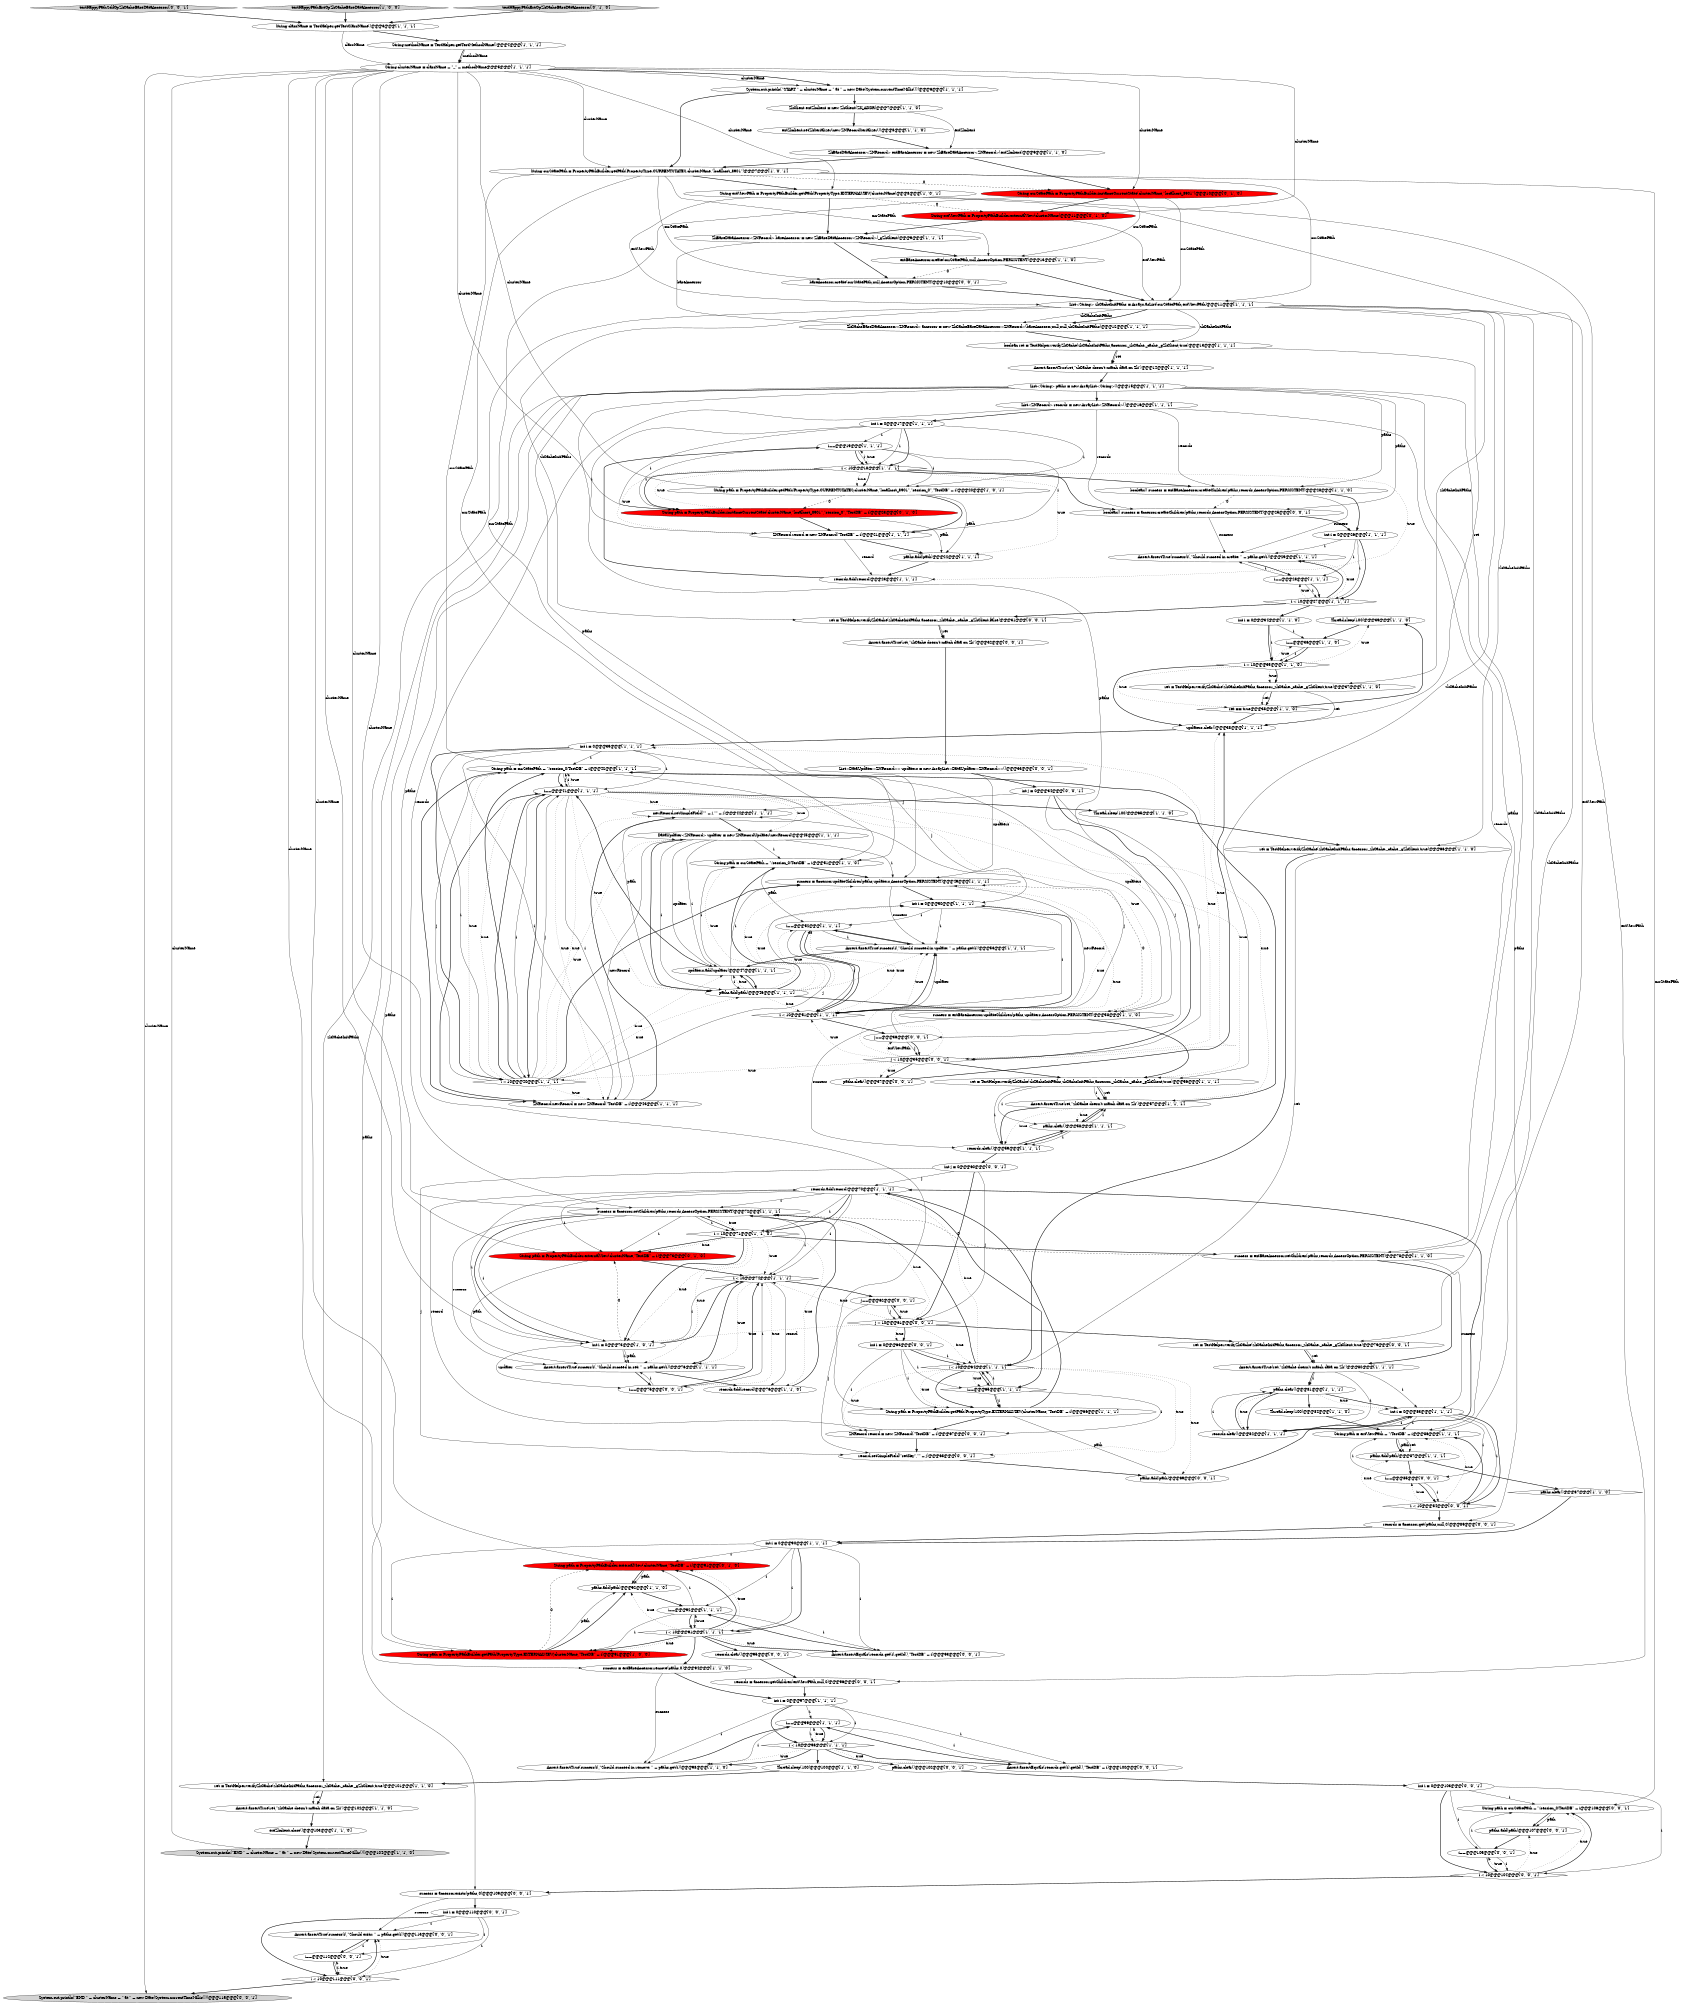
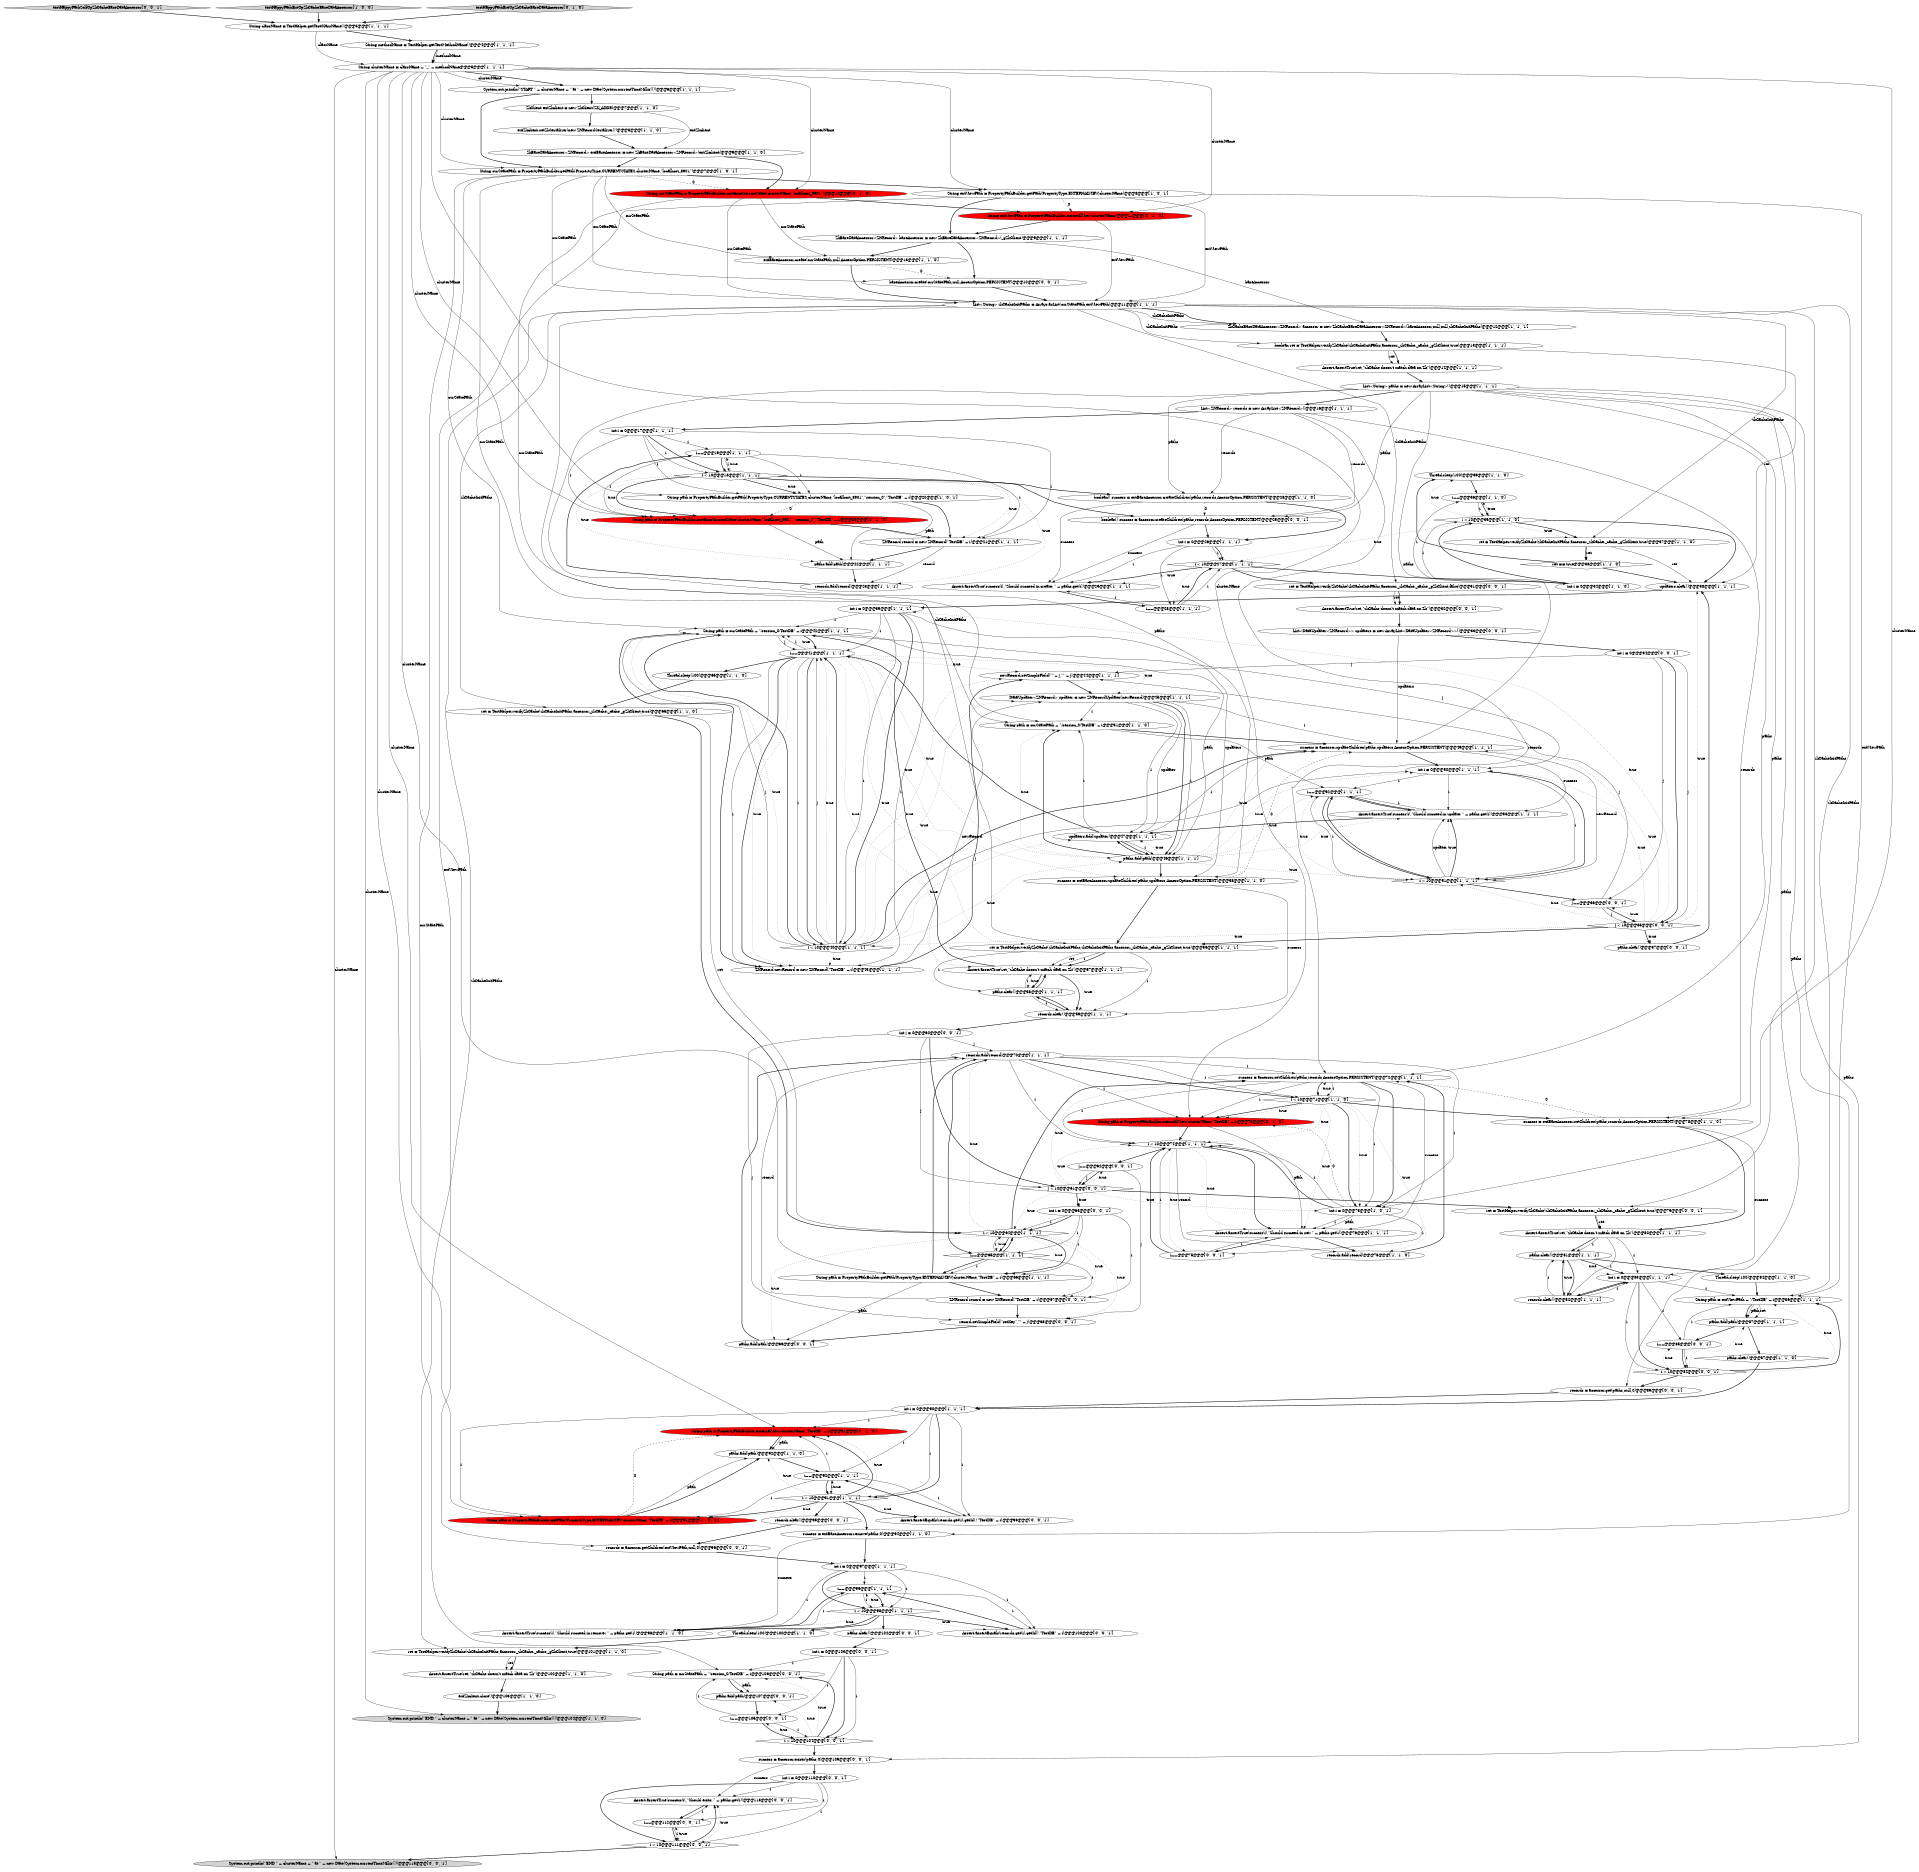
(1120, 682) -> (1356, 541)
(899, 1049) -> (1634, 915)
(506, 1367) -> (1423, 1233)
